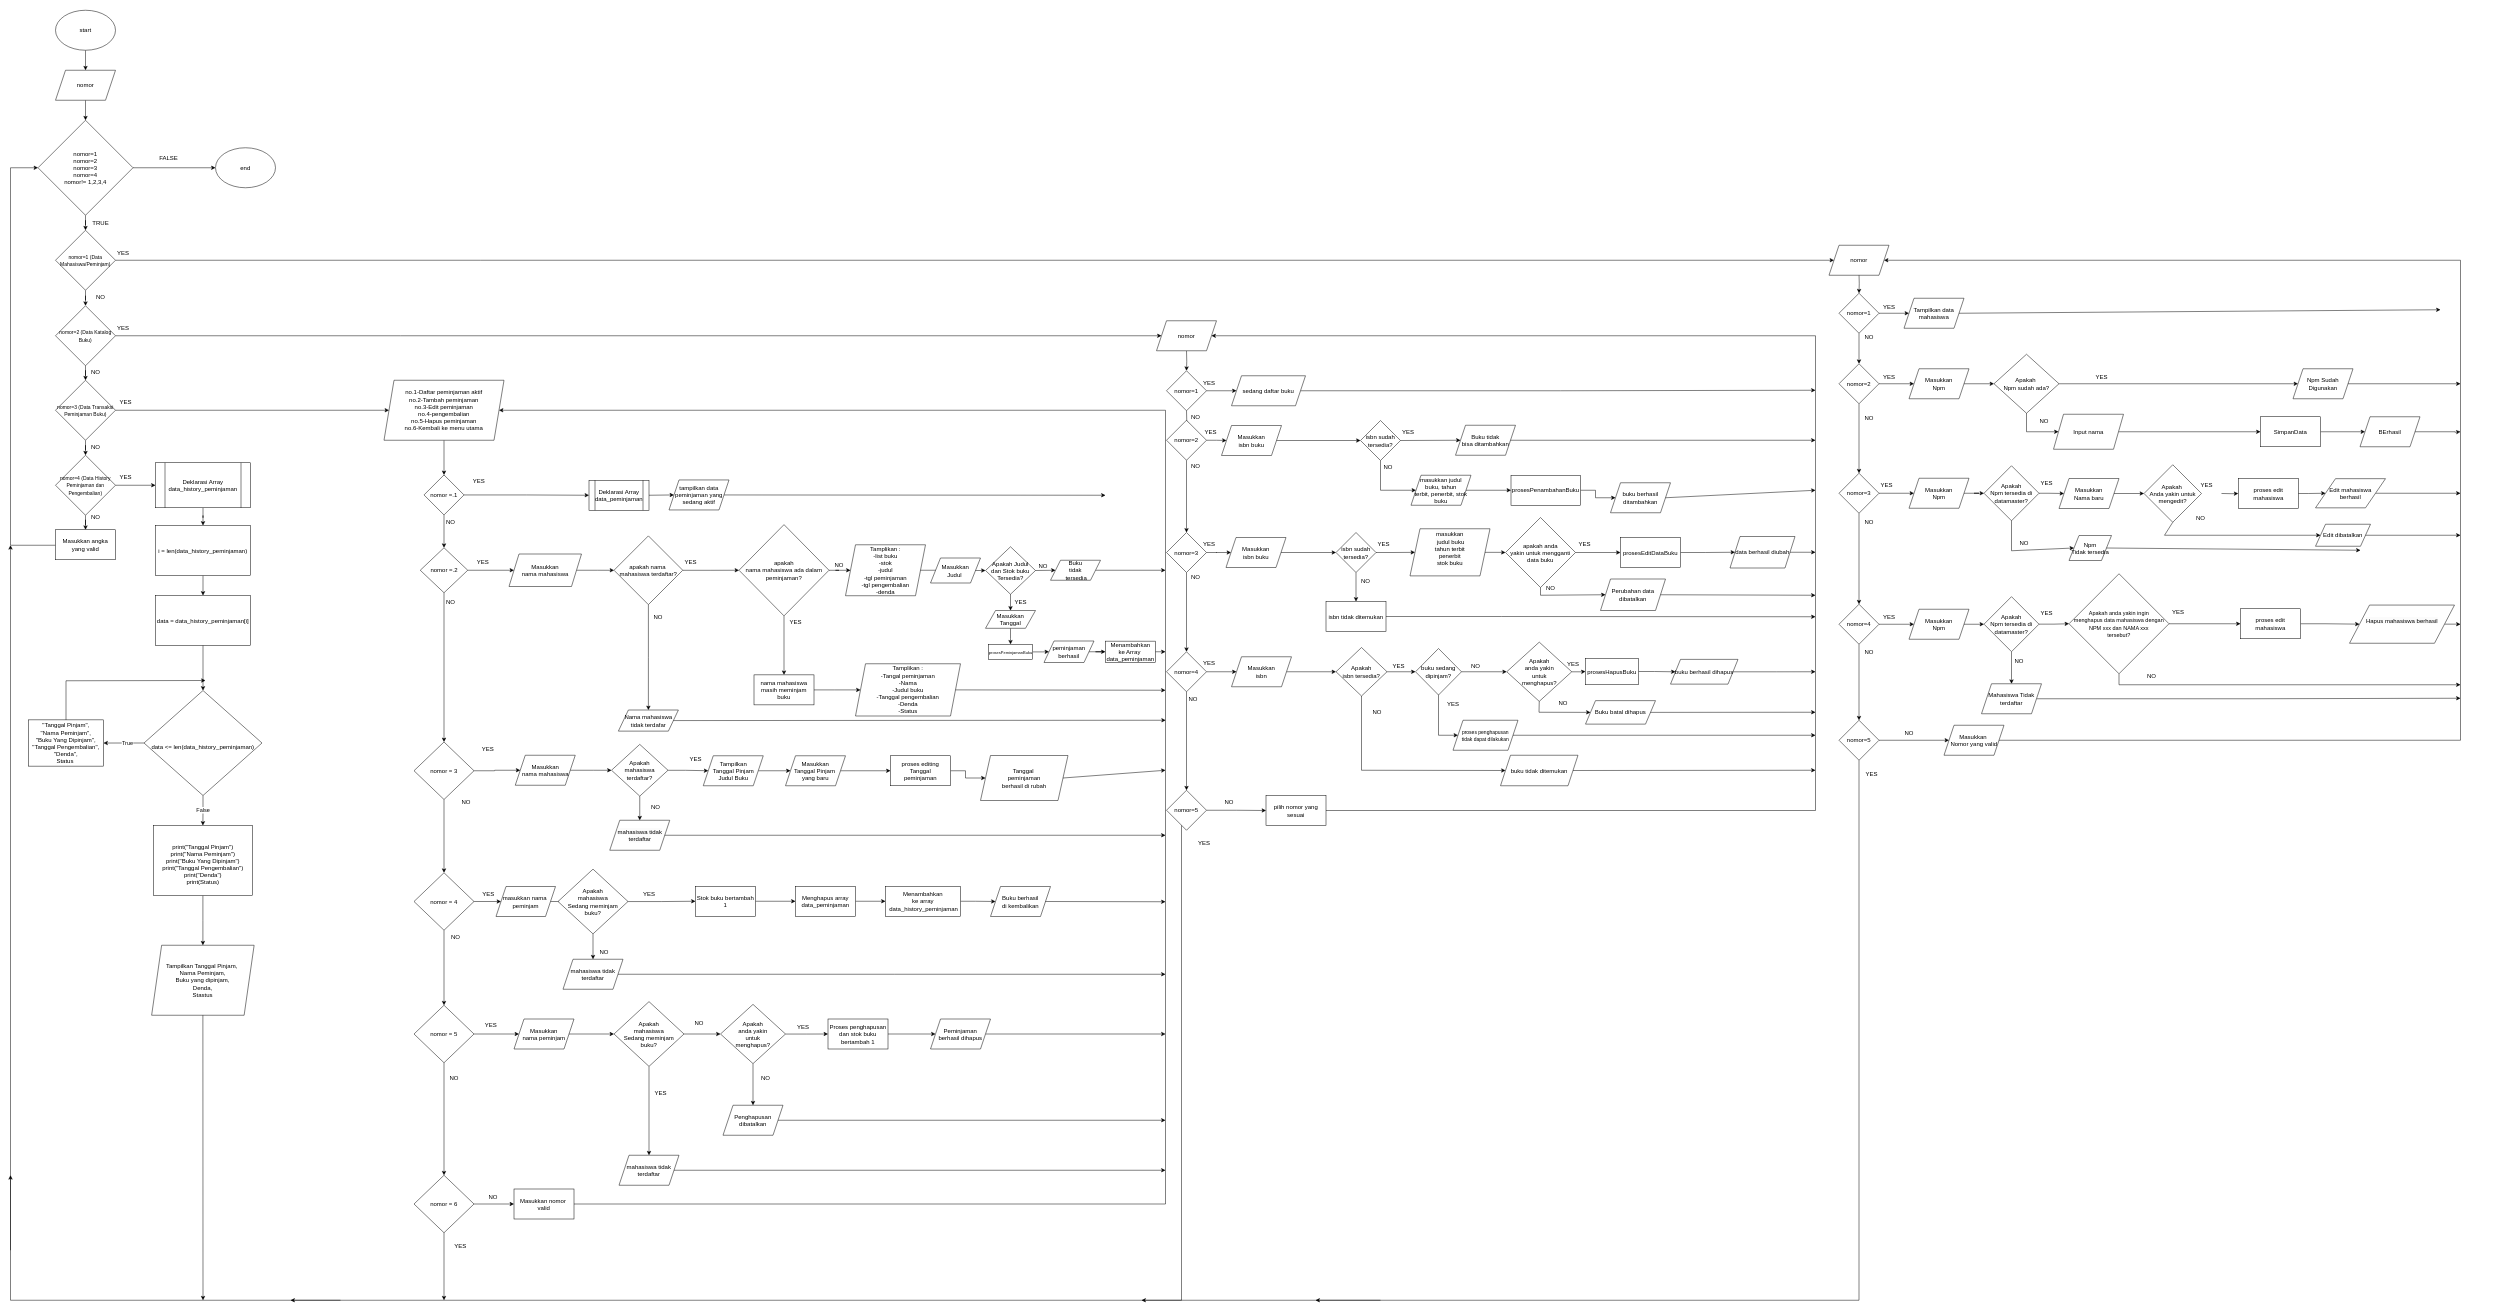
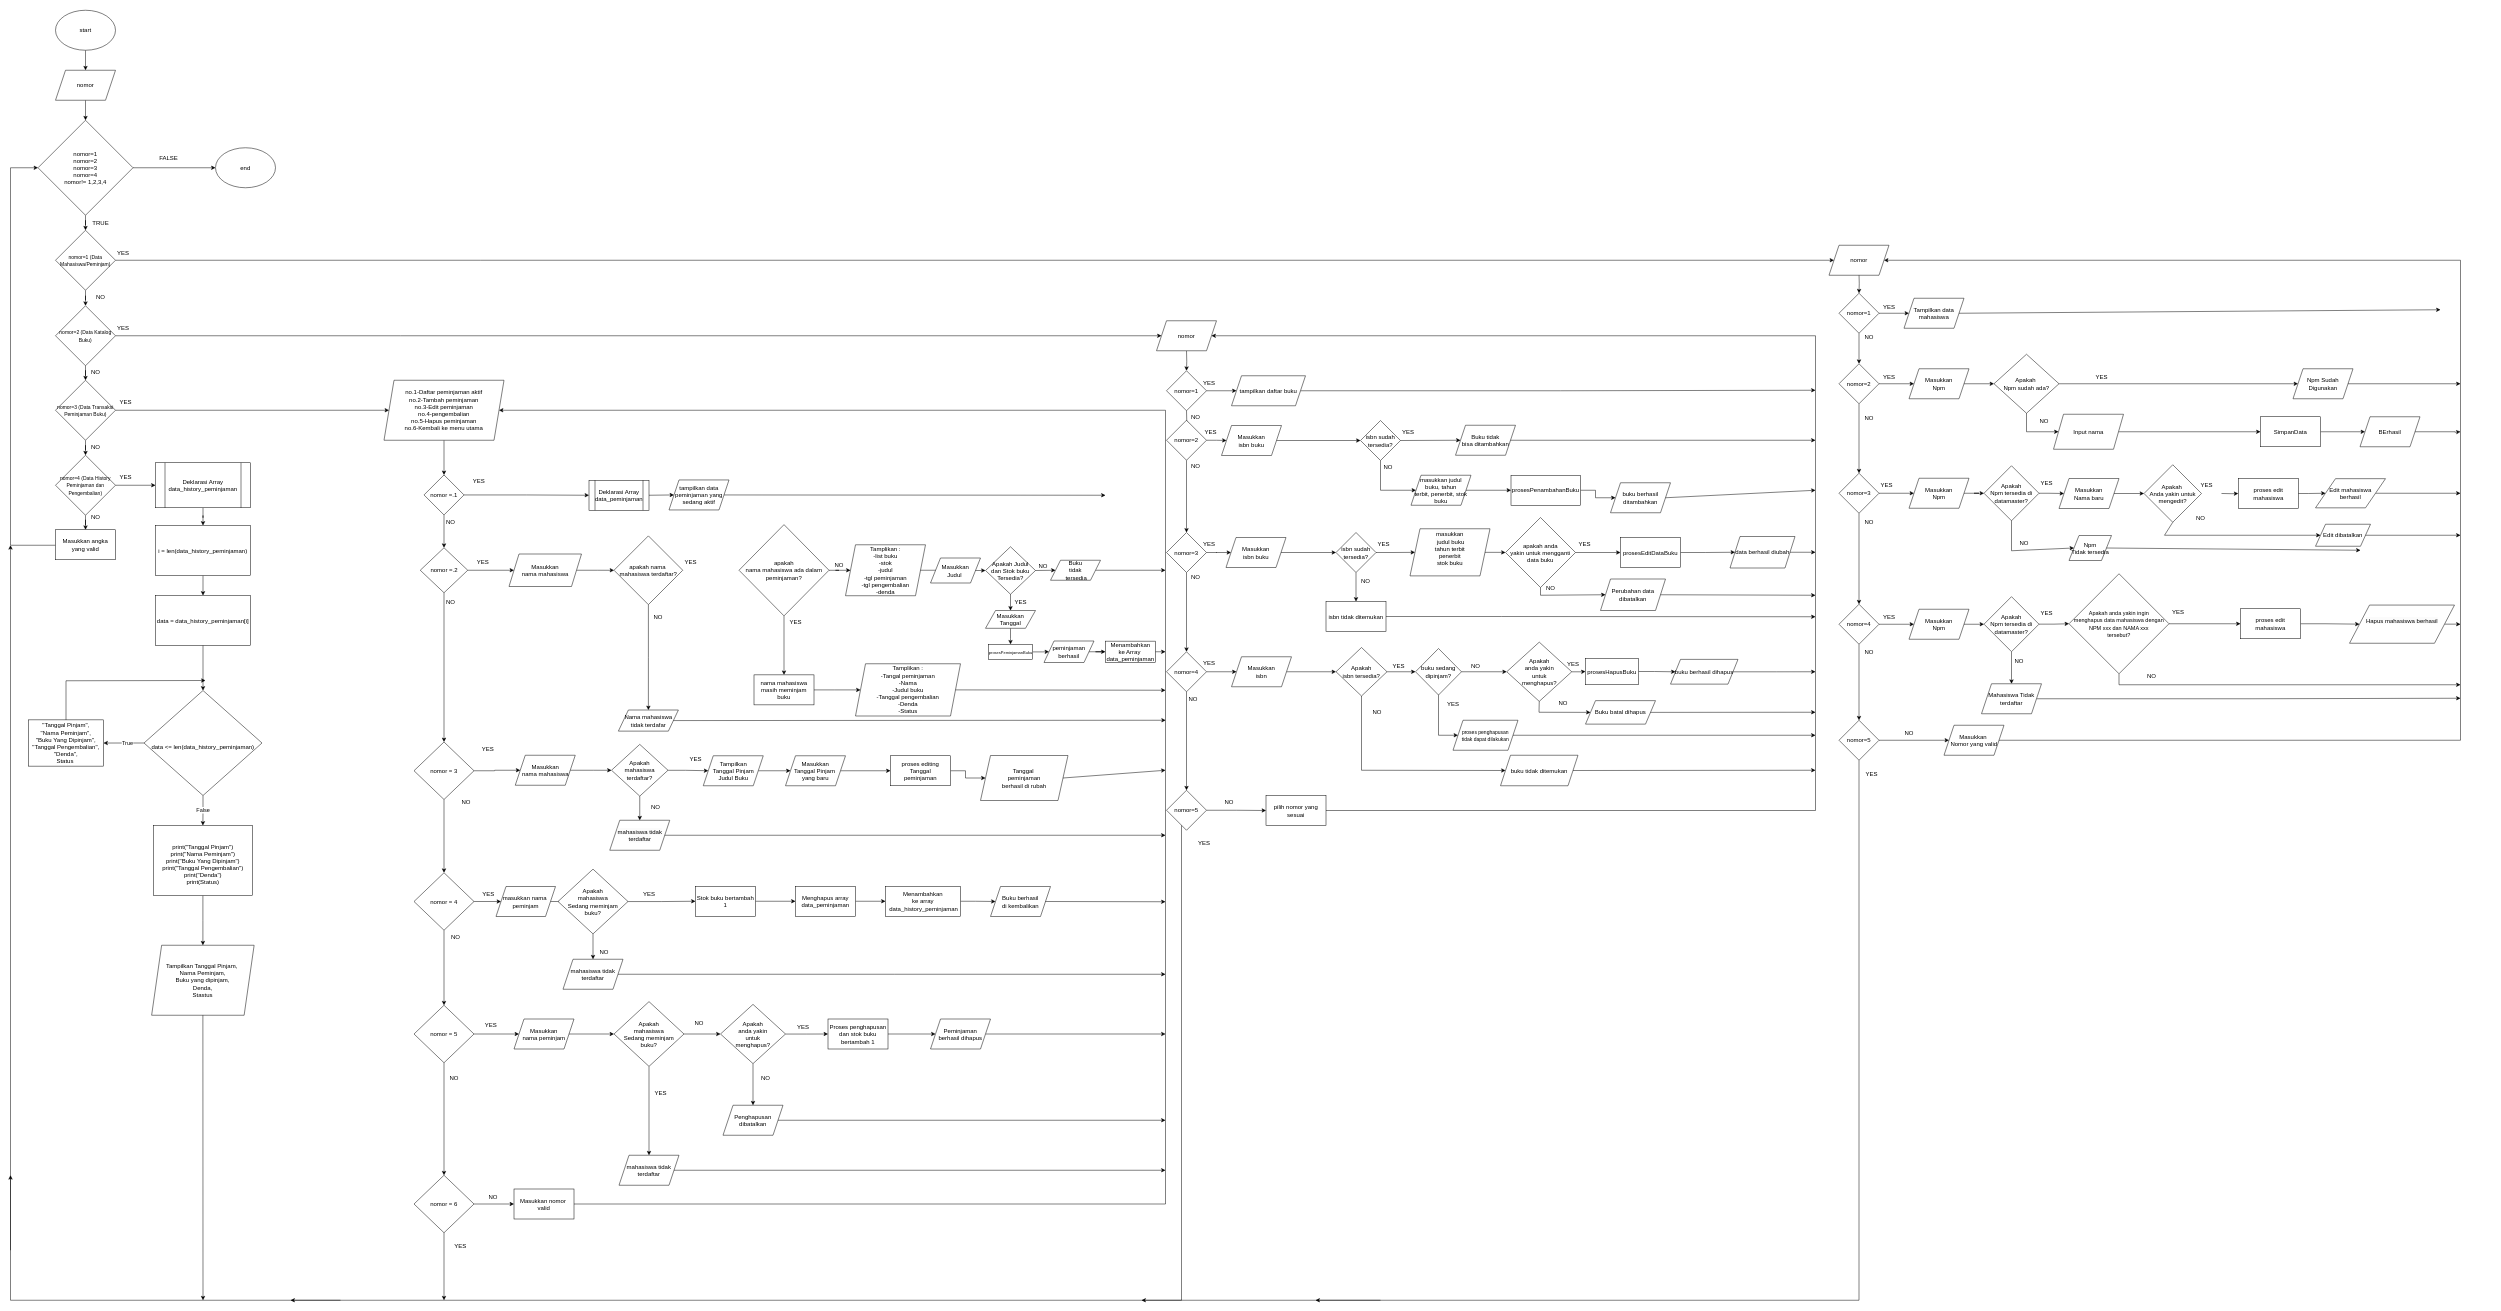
(1268, 391) -> (1268, 391)
(735, 570) -> none
